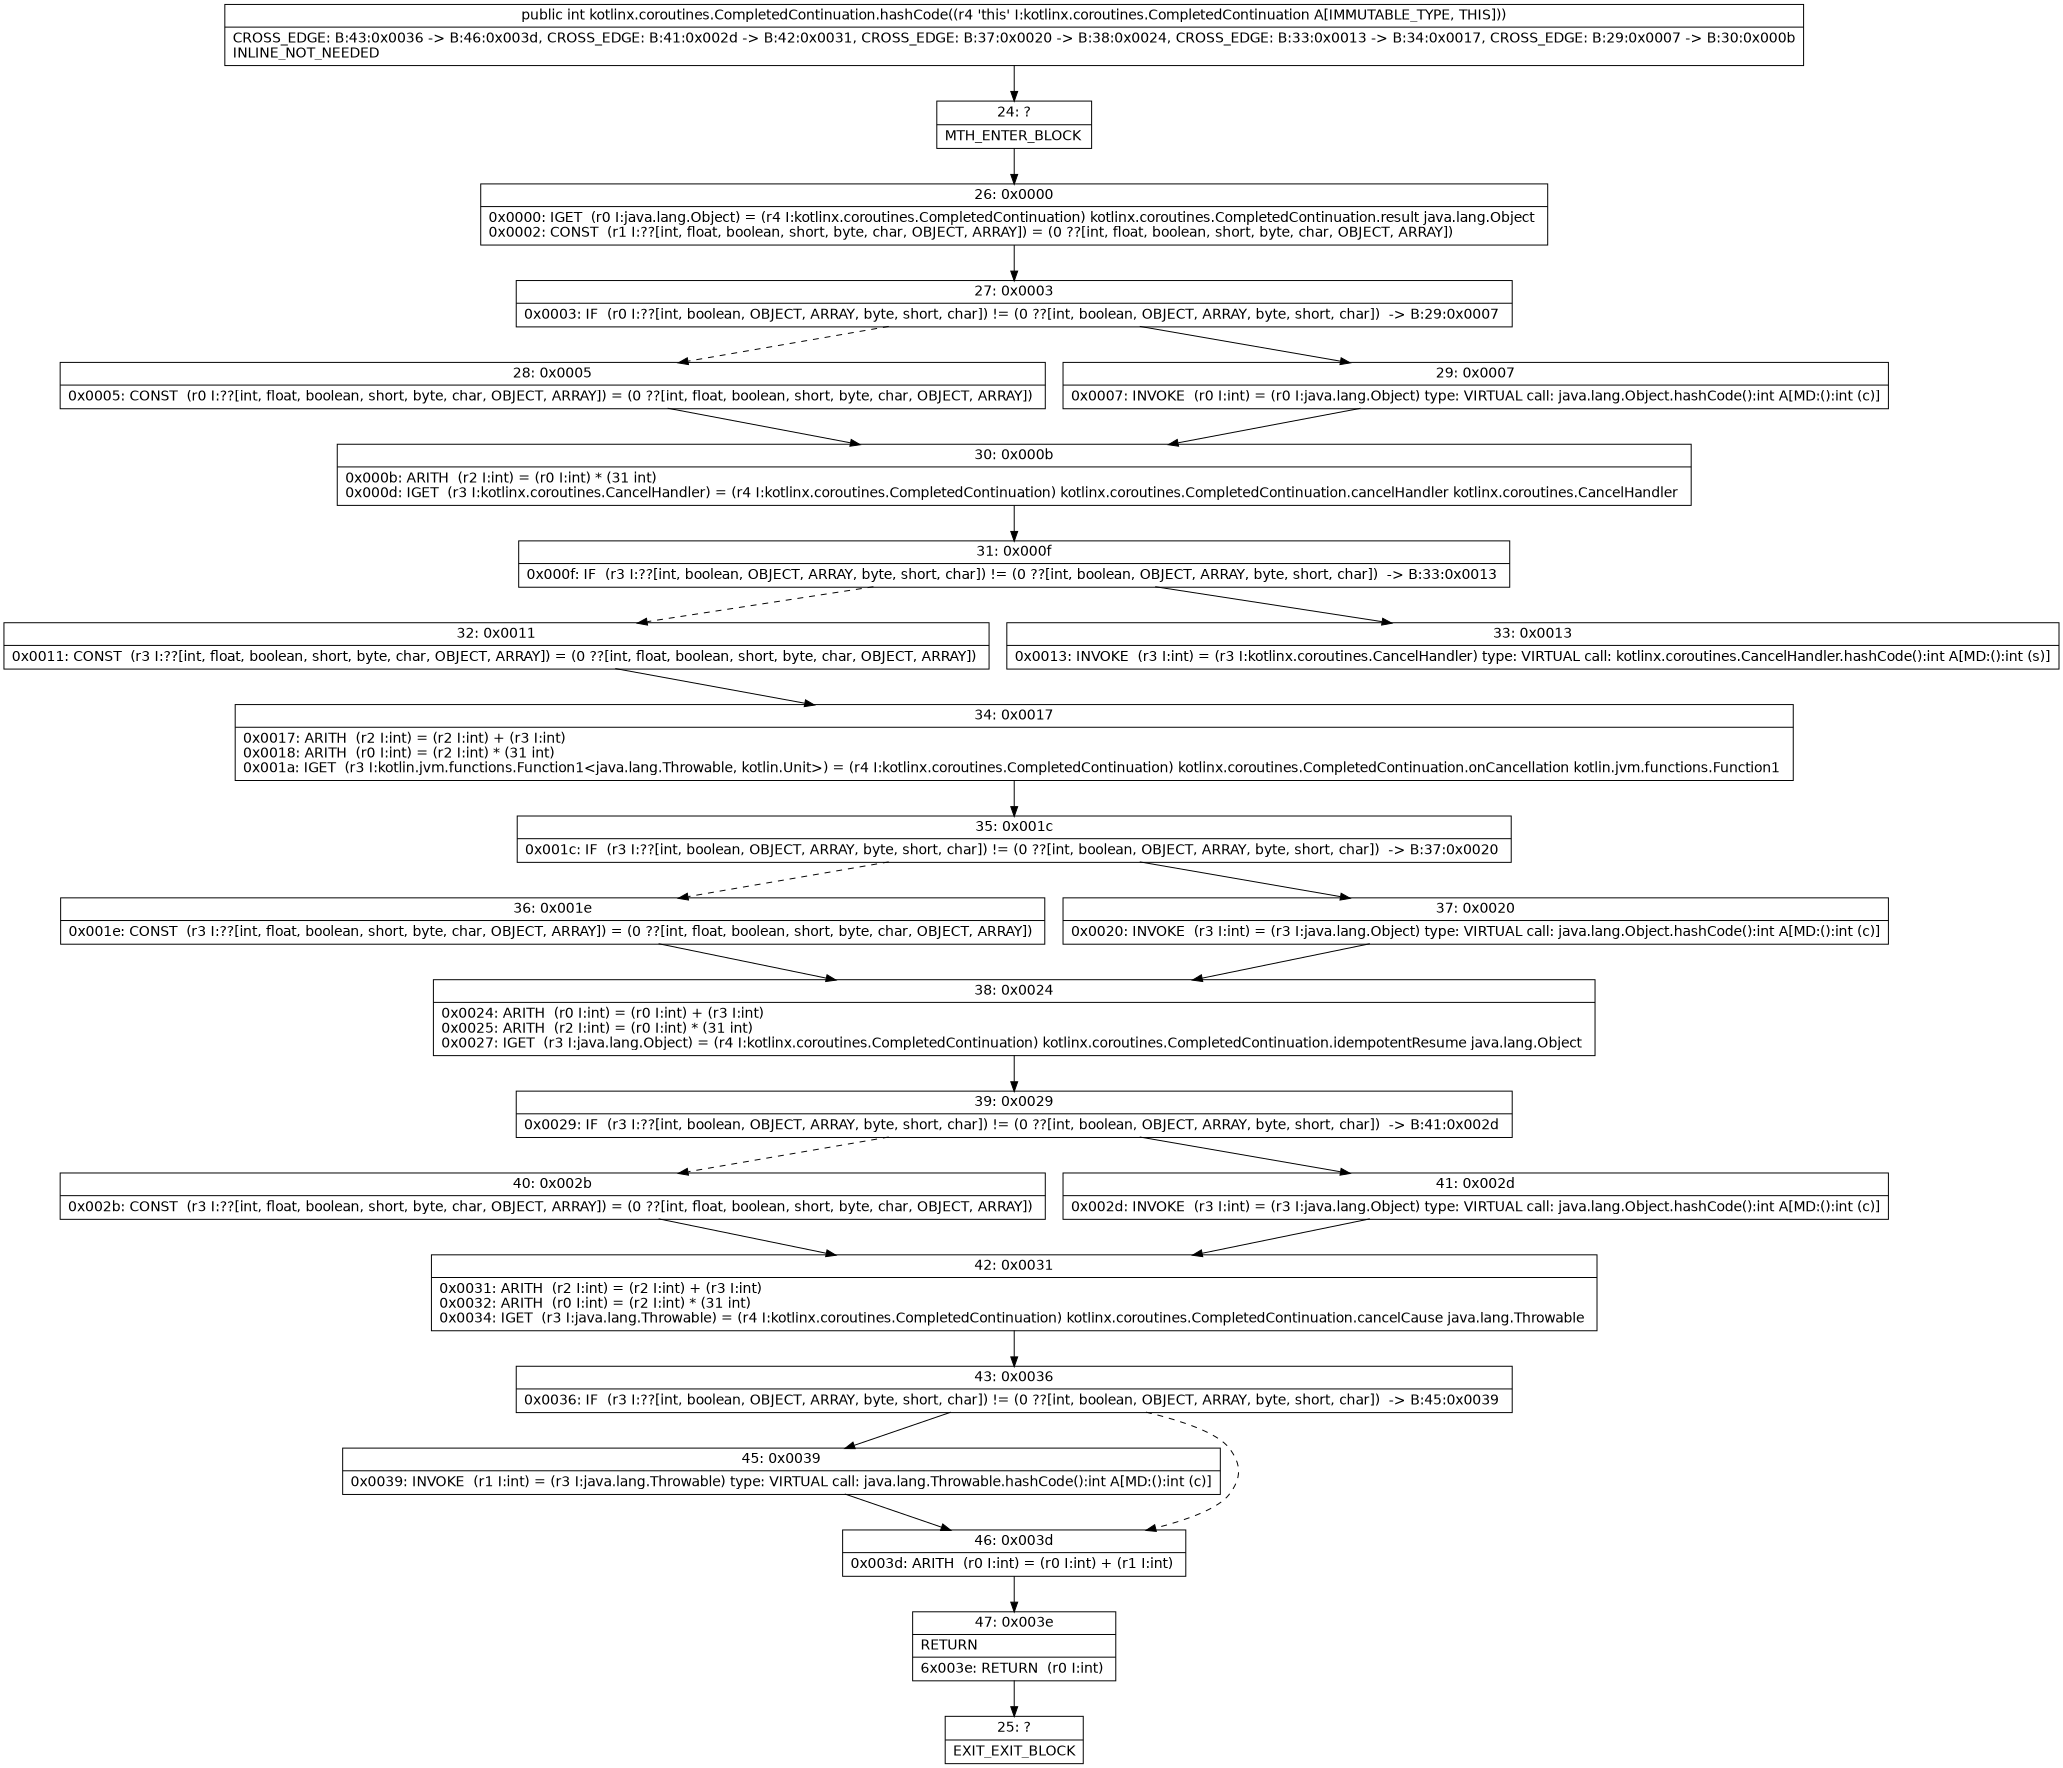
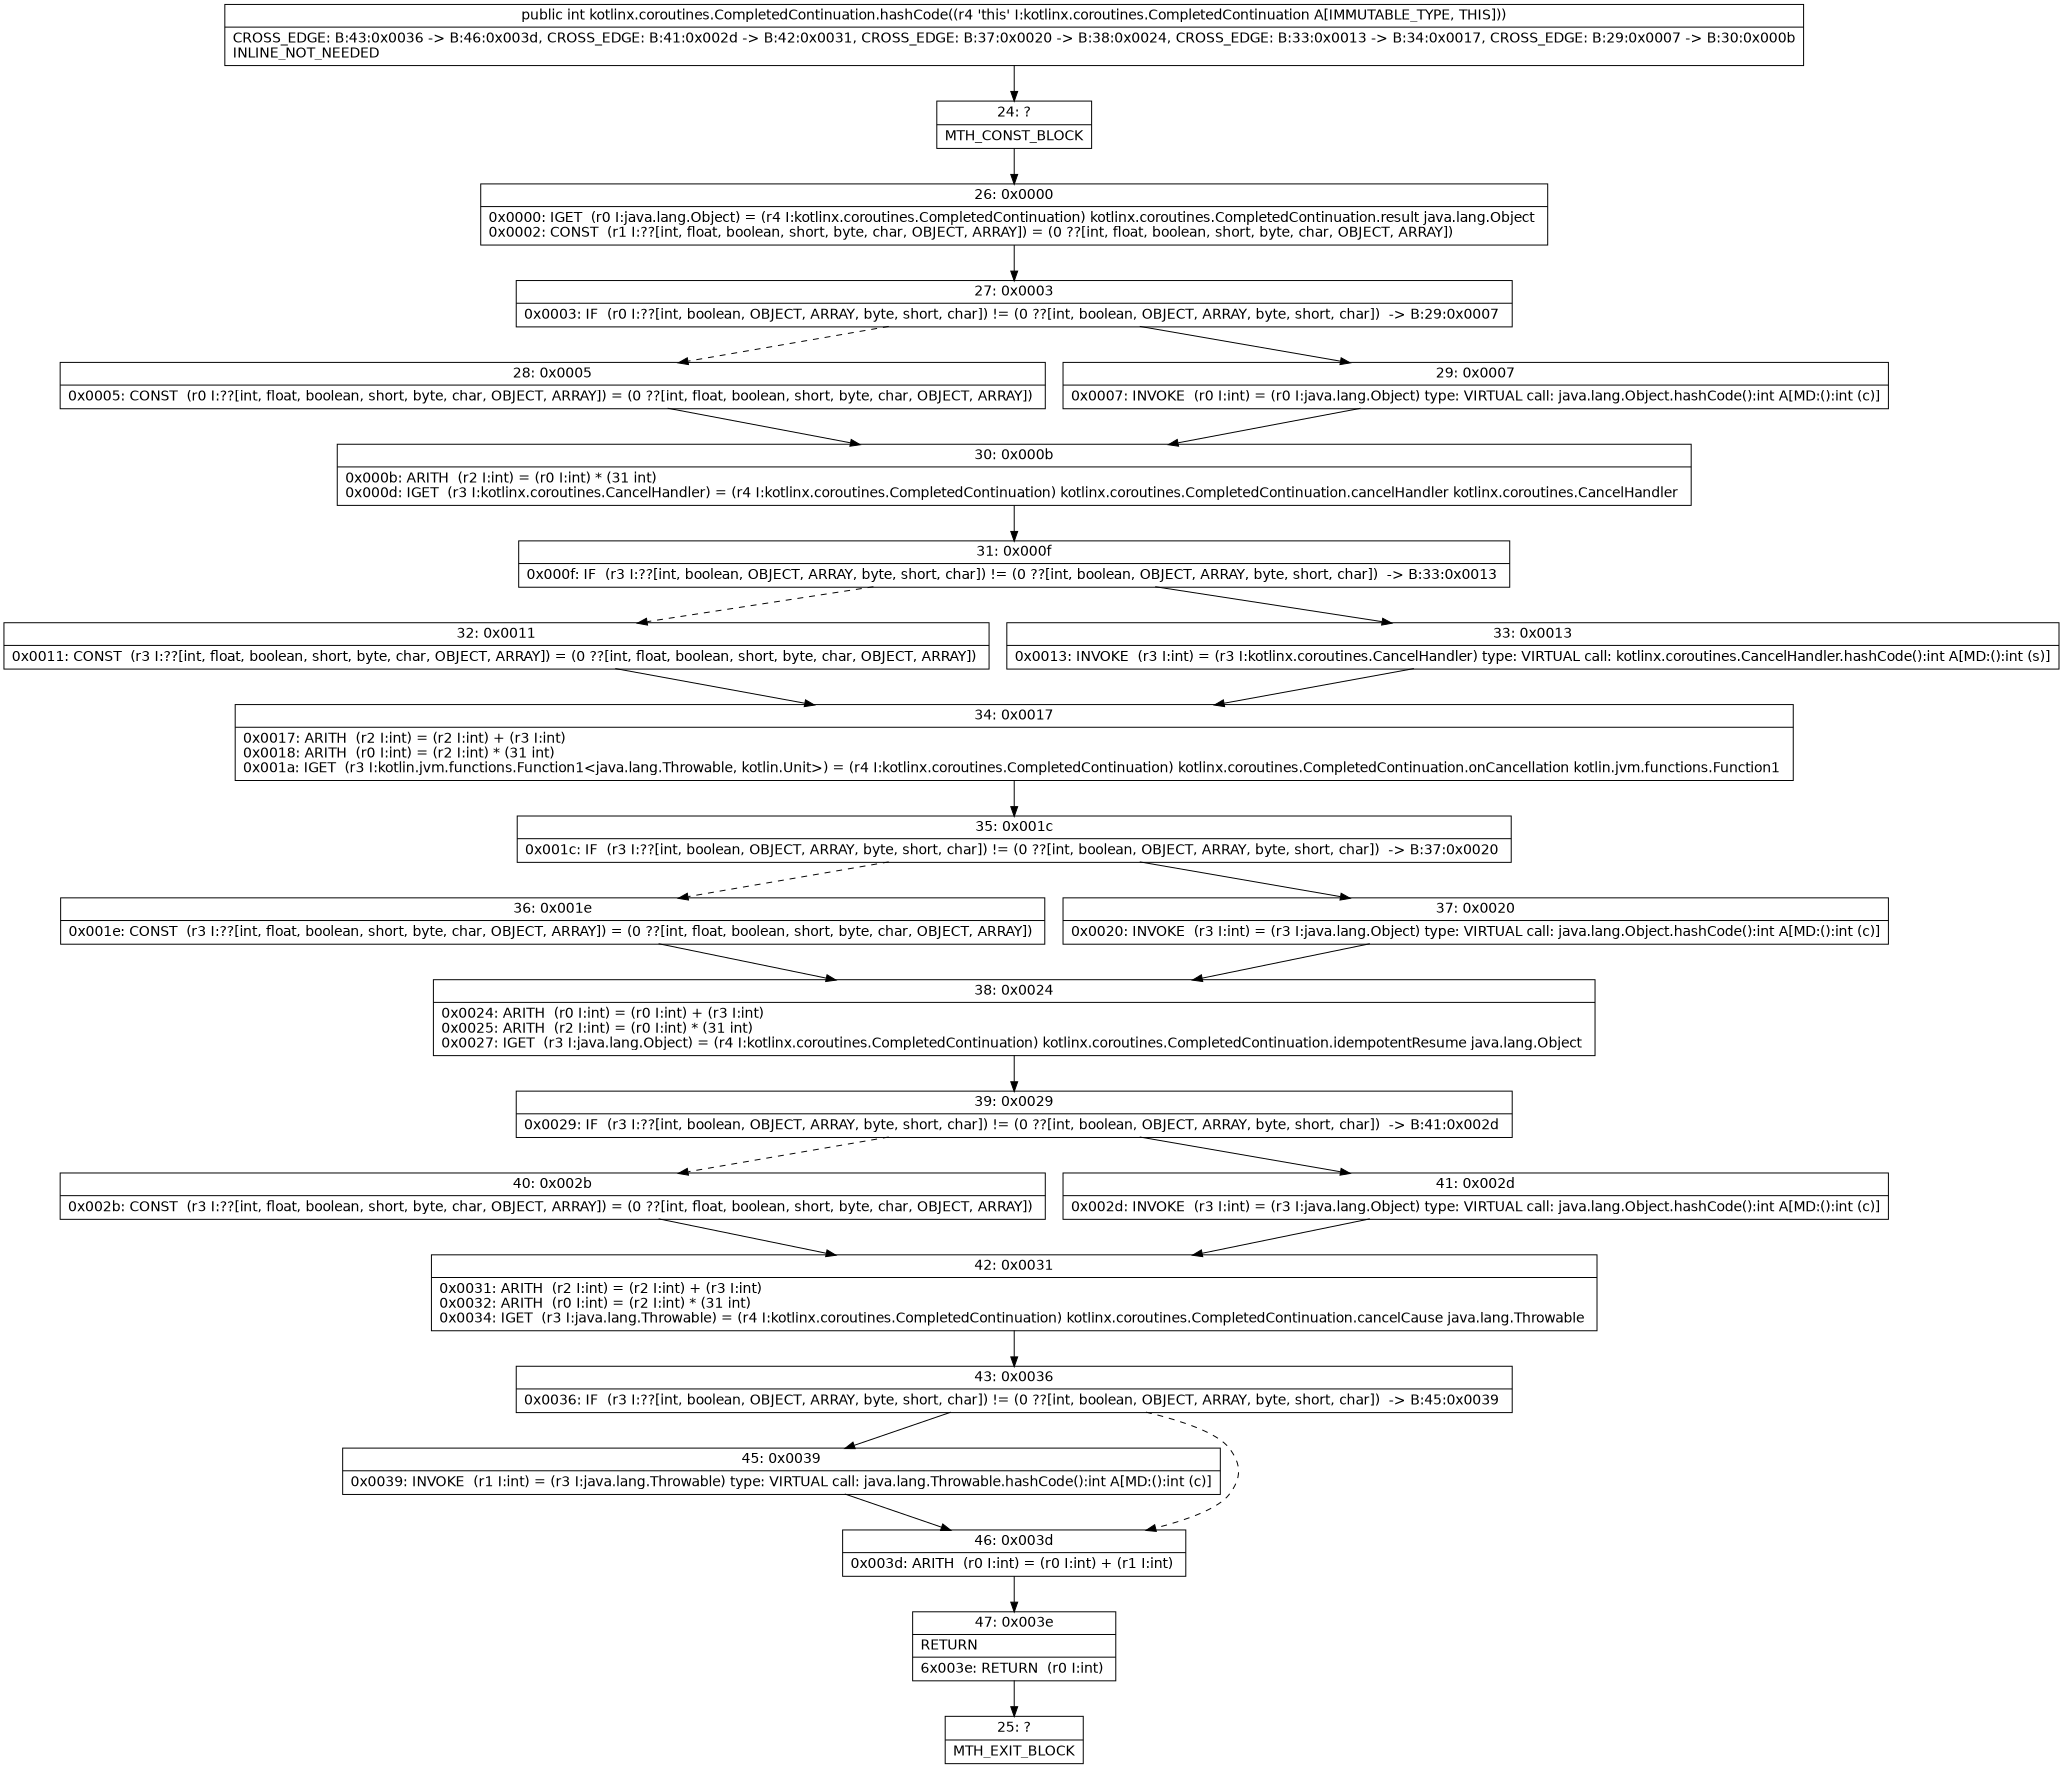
(1013, 136) -> (1014, 136)
none -> (1319, 686)
(1014, 1751) -> (1014, 1751)
